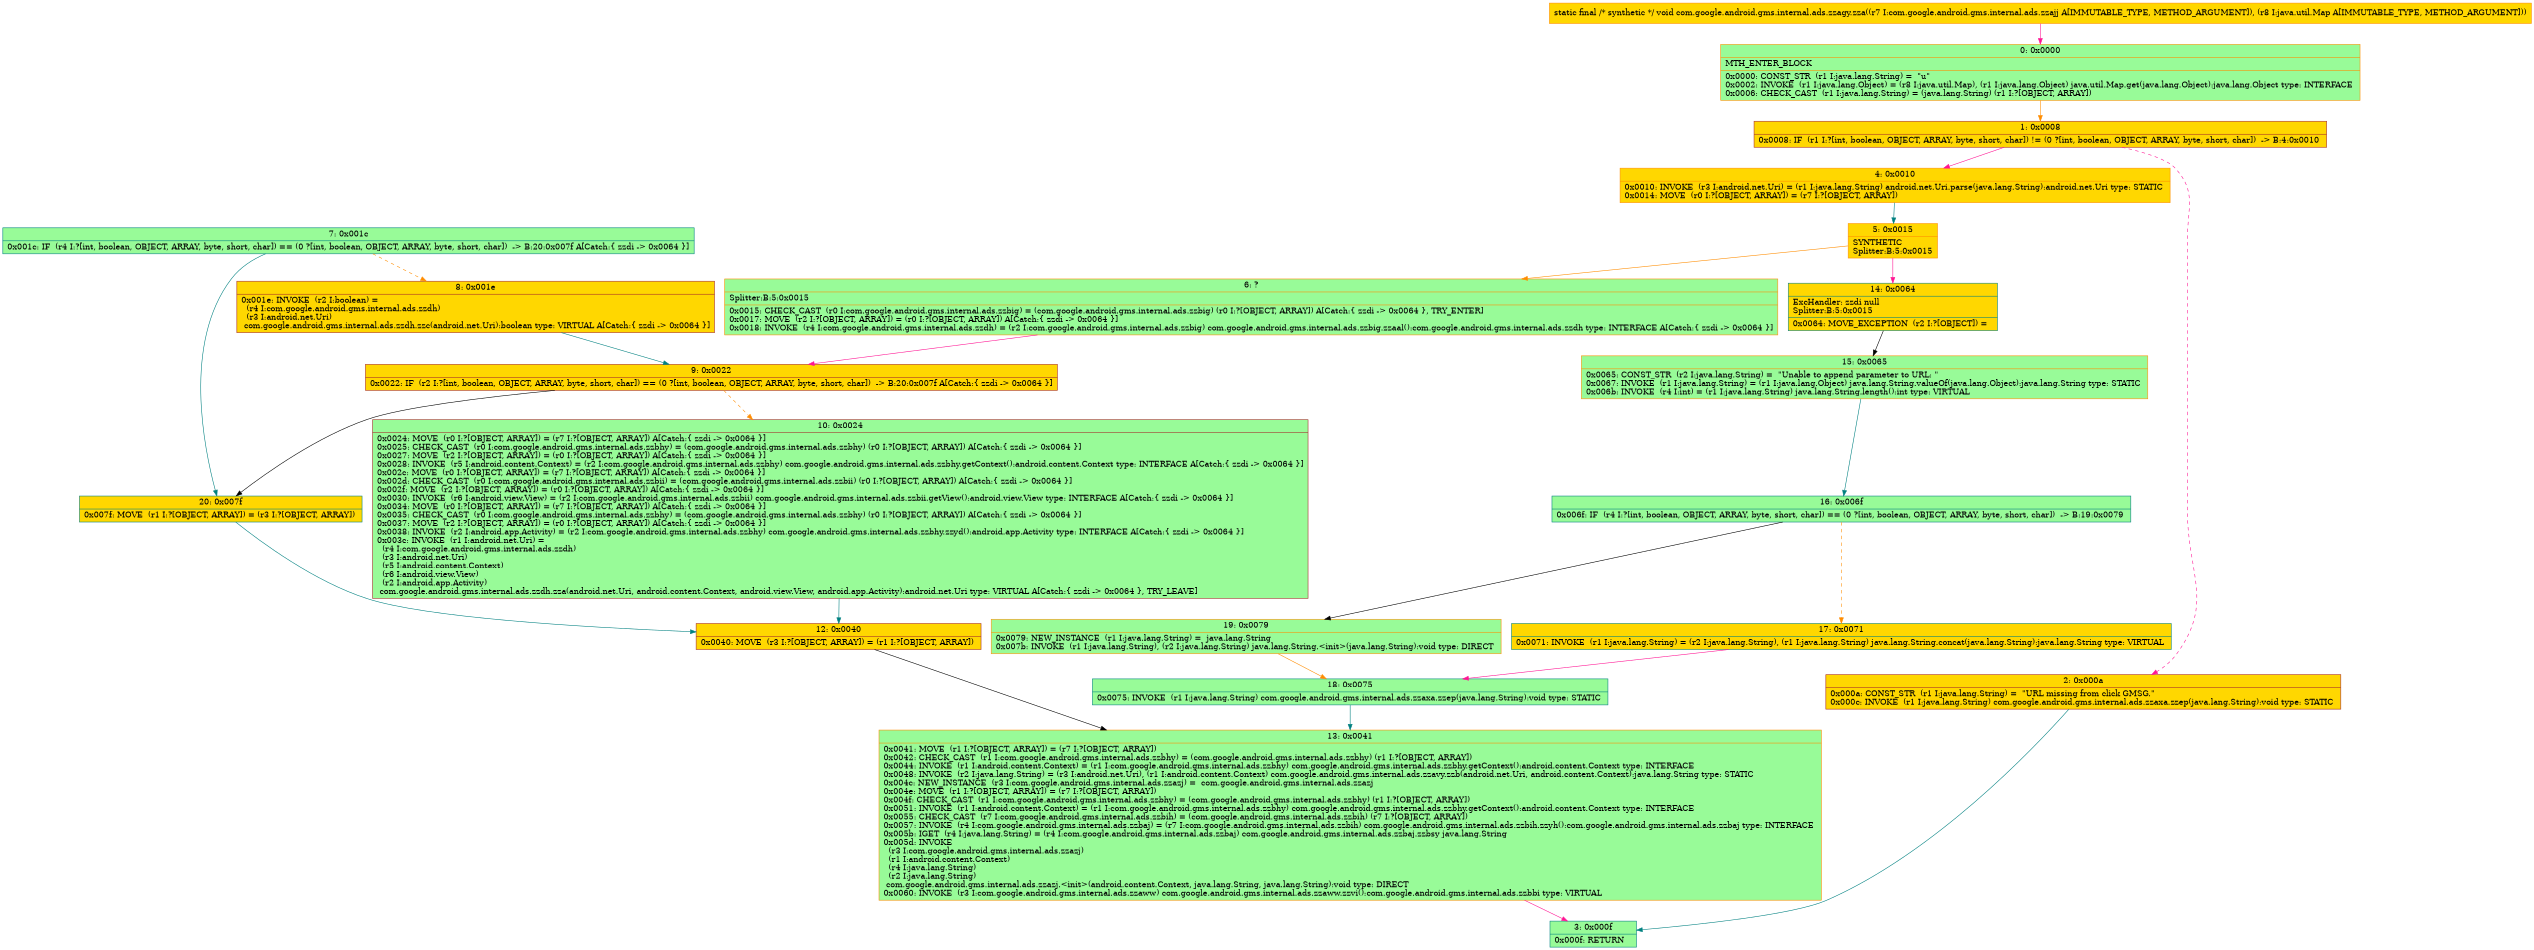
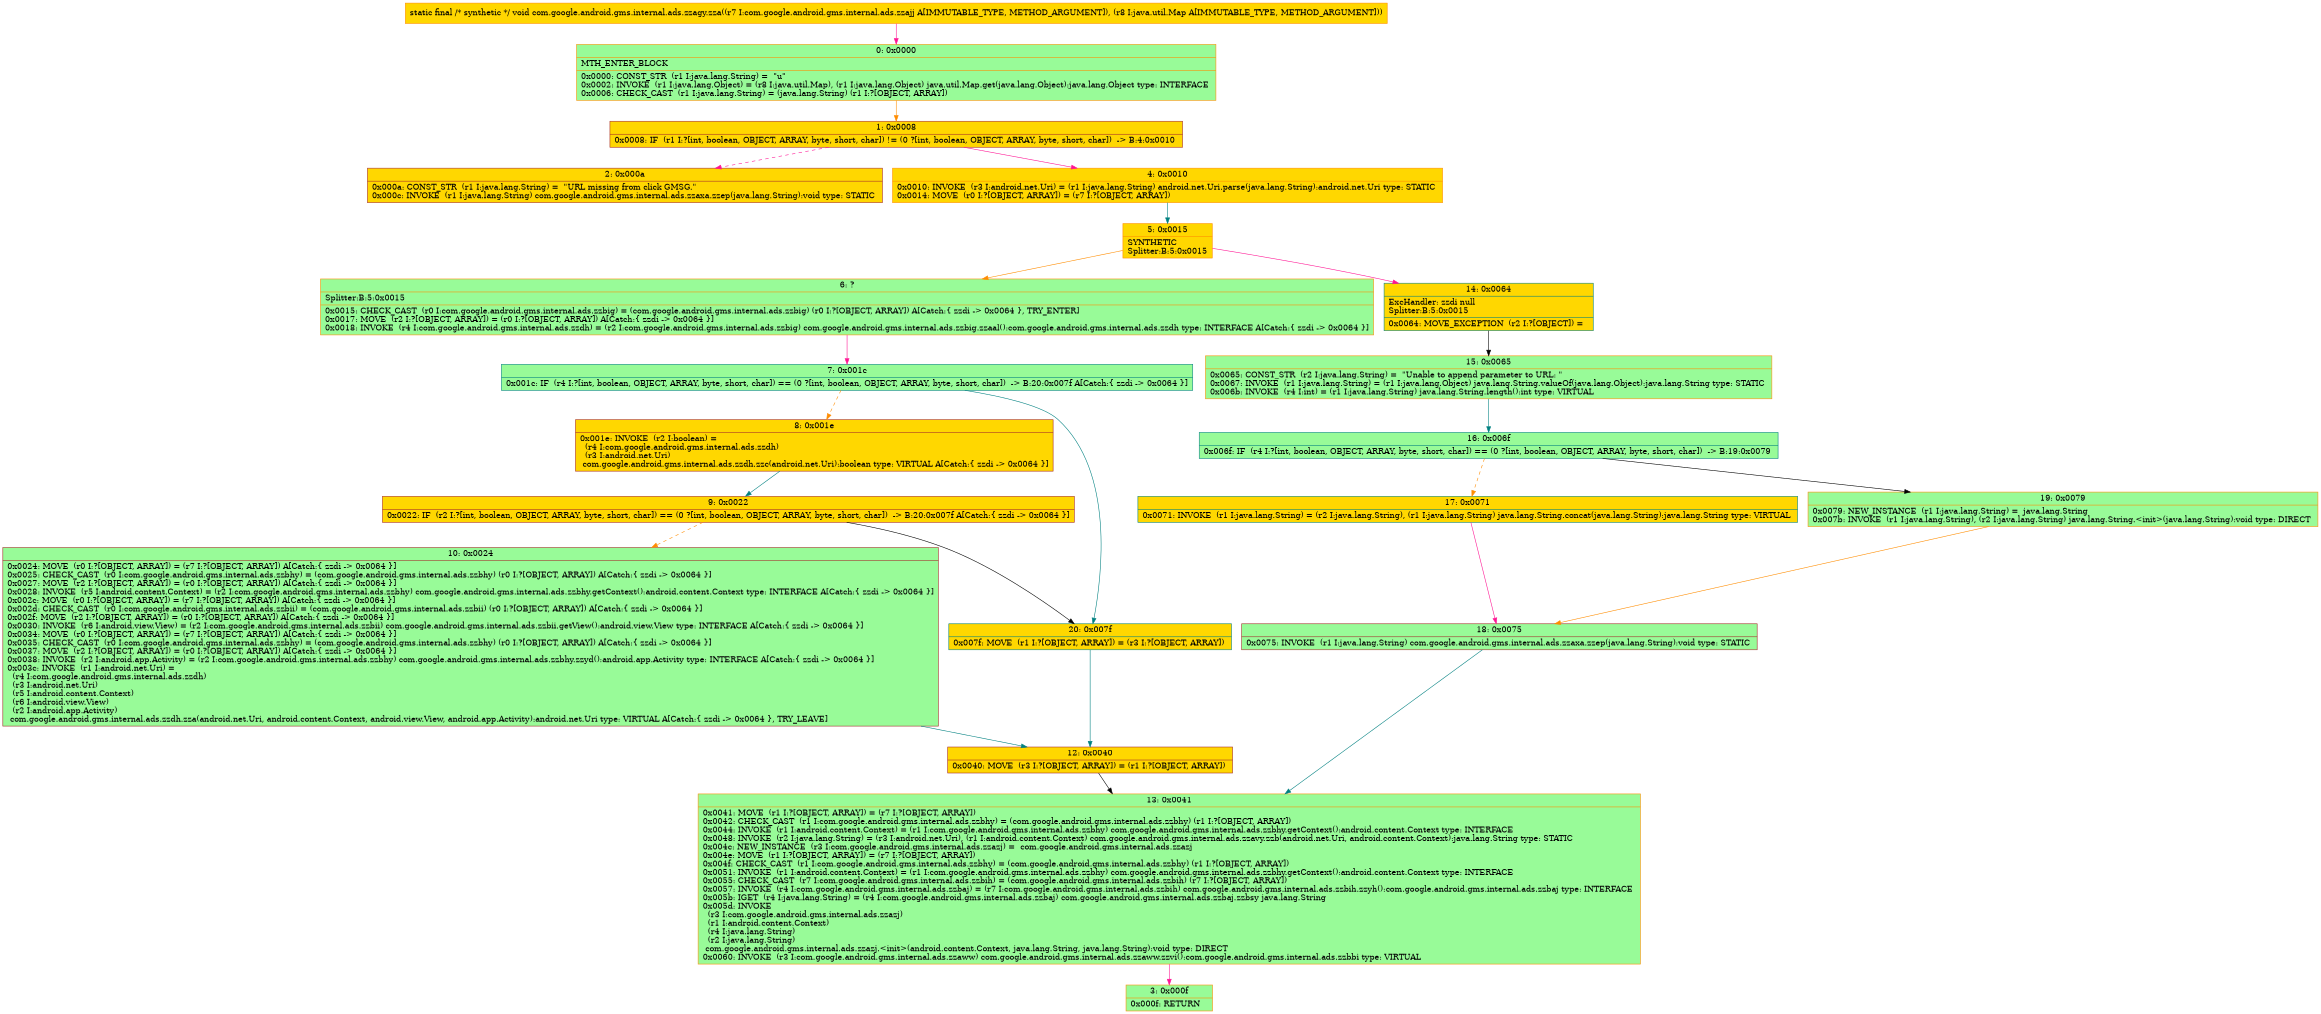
(926, 349) -> (847, 347)
(1350, 692) -> (1499, 637)
(1881, 871) -> none
(1593, 934) -> (1169, 998)
